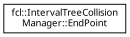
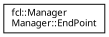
(65, 19) -> (54, 19)
